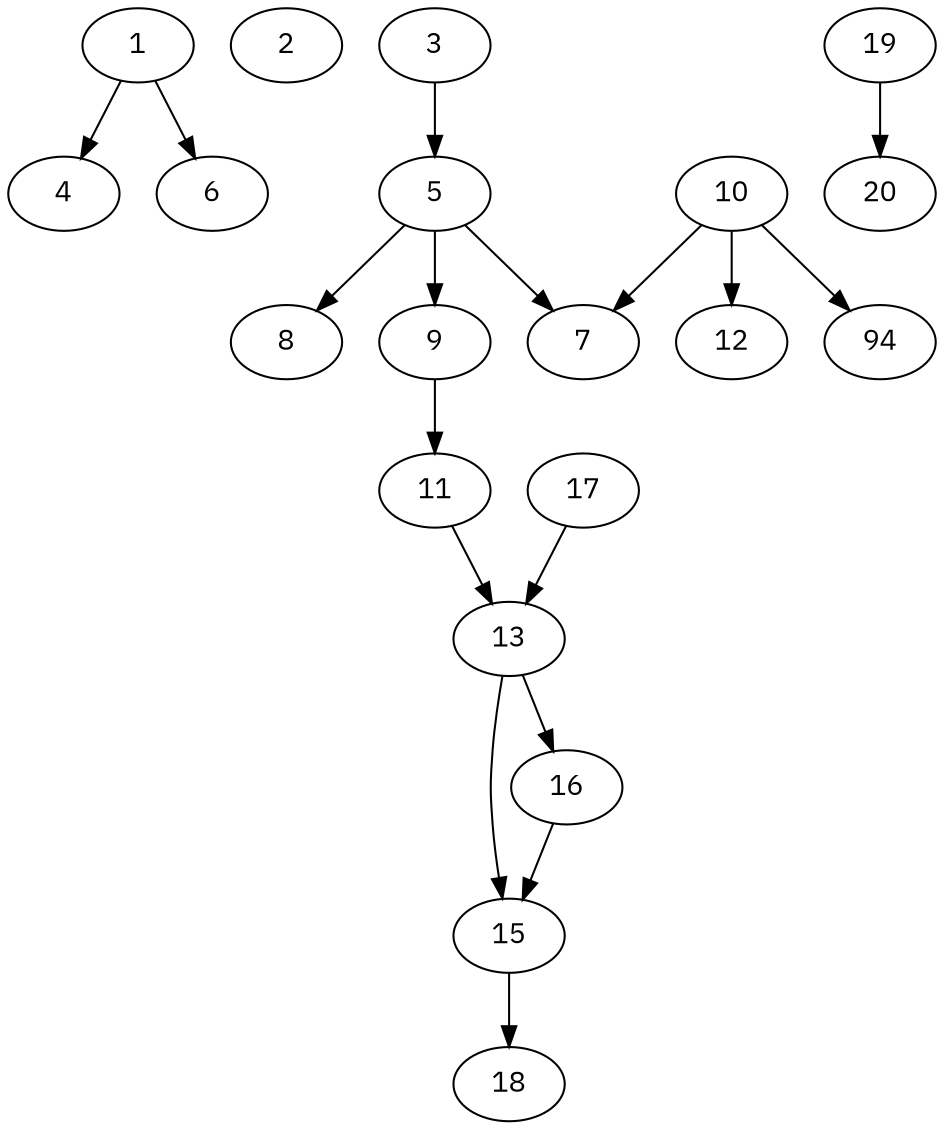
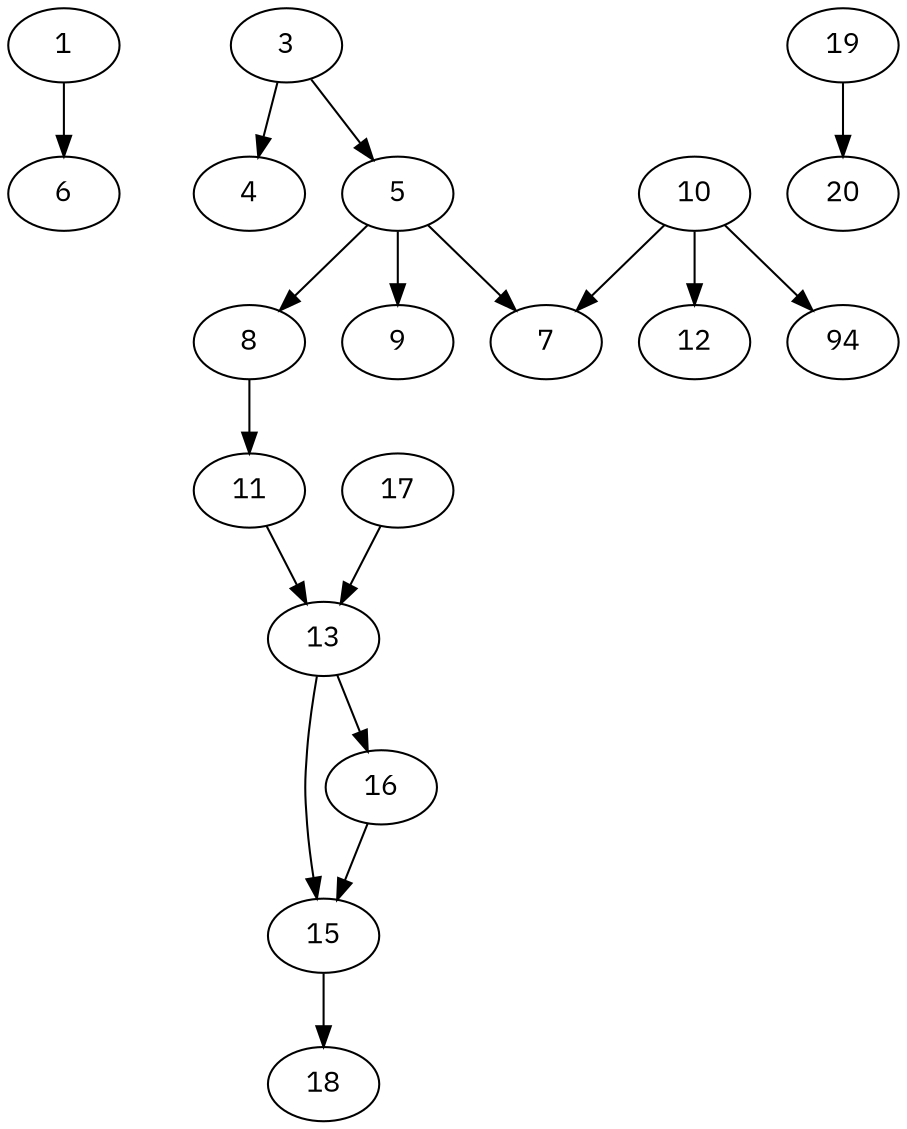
(286, 45) -> none
(106, 110) -> (271, 110)
(435, 406) -> (249, 406)
